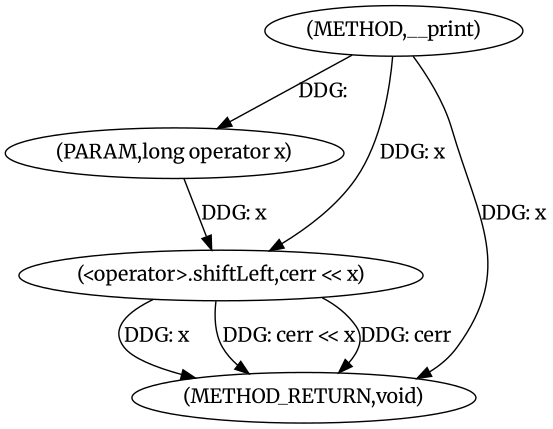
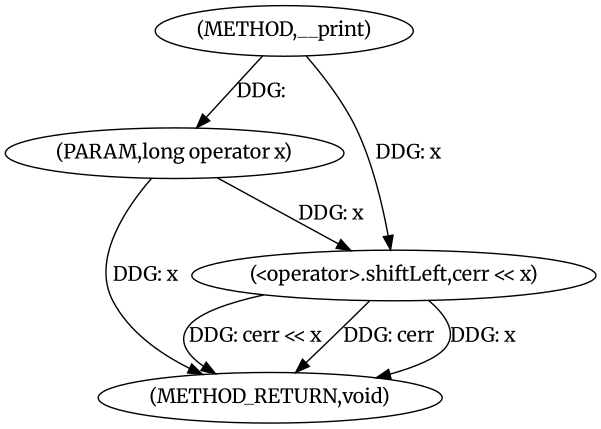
(480, 217) -> (108, 286)
